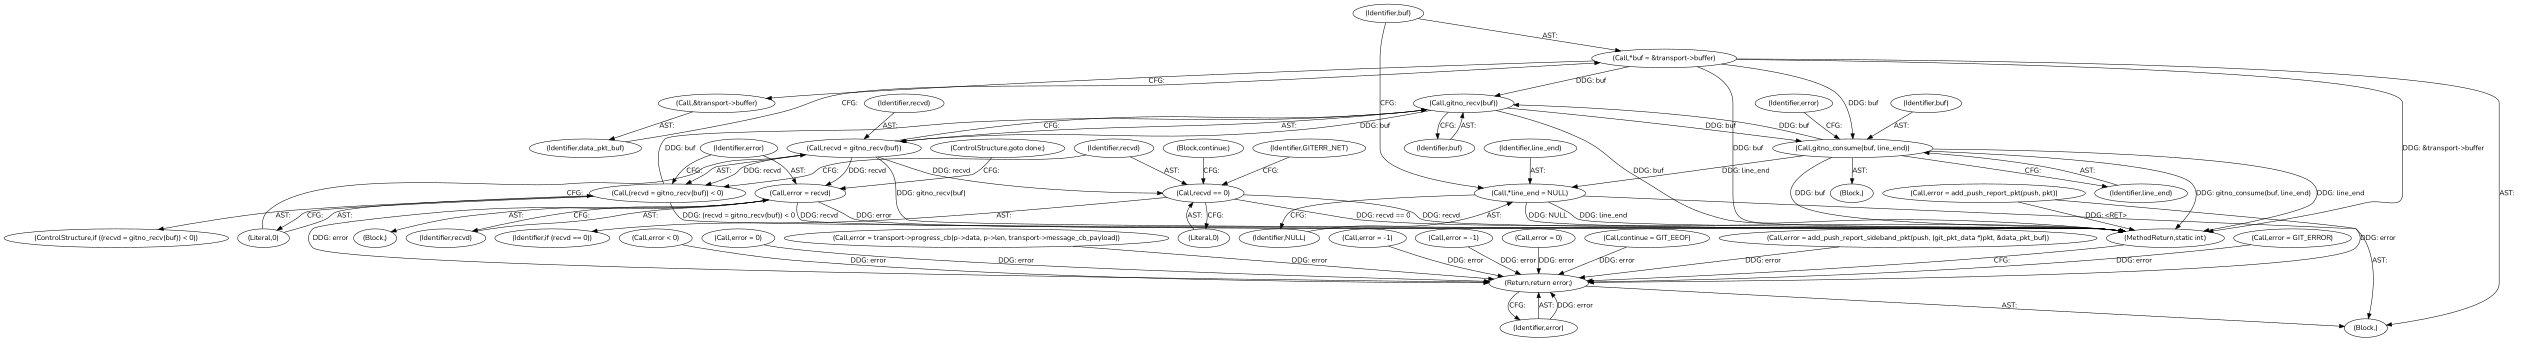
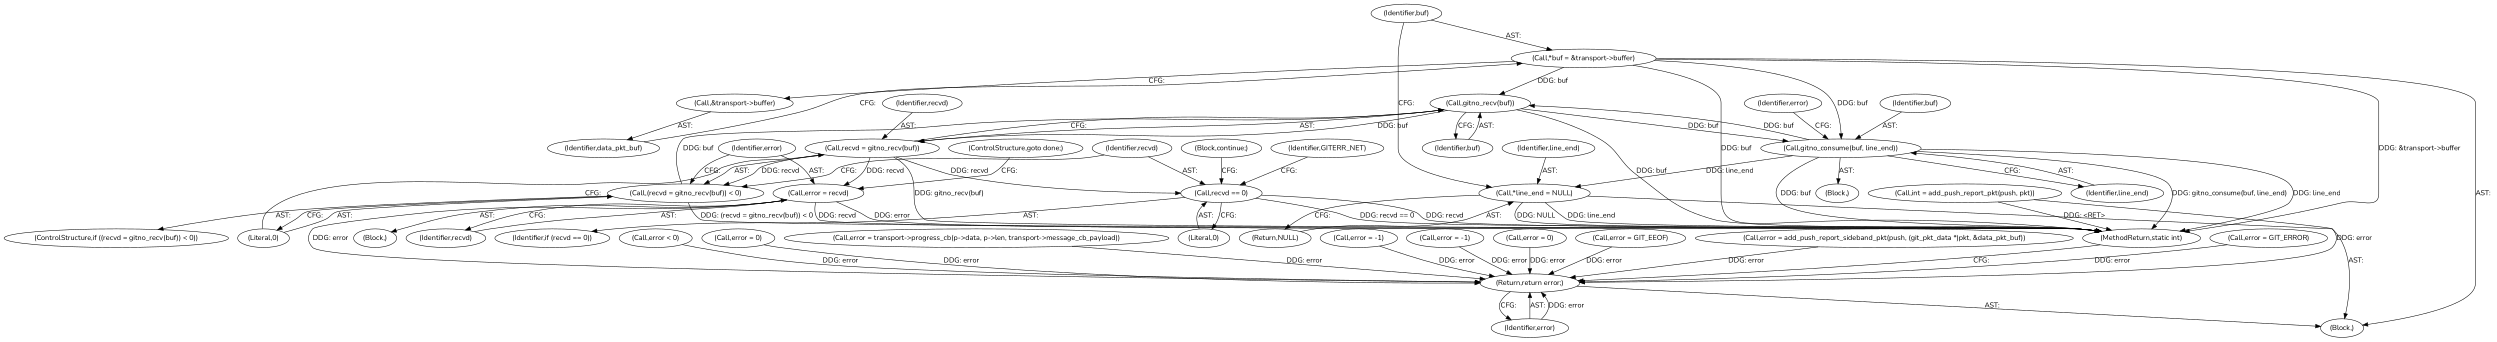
(1984, 193) -> (1965, 193)
(1279, 238) -> (1275, 238)
(1647, 238) -> (1631, 238)
